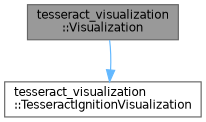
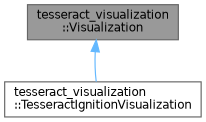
(111, 55) -> (95, 67)
